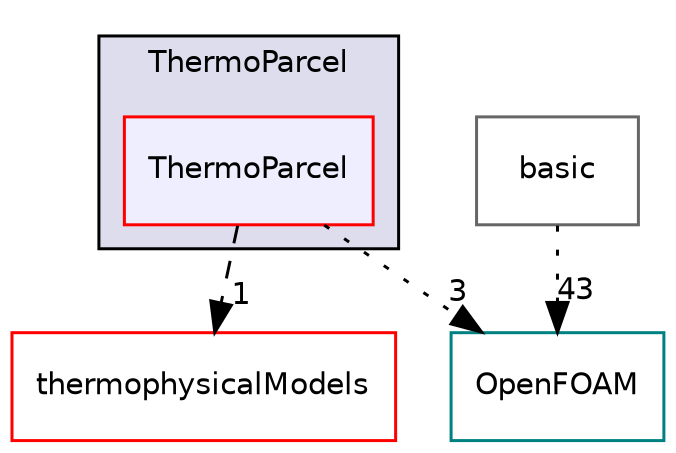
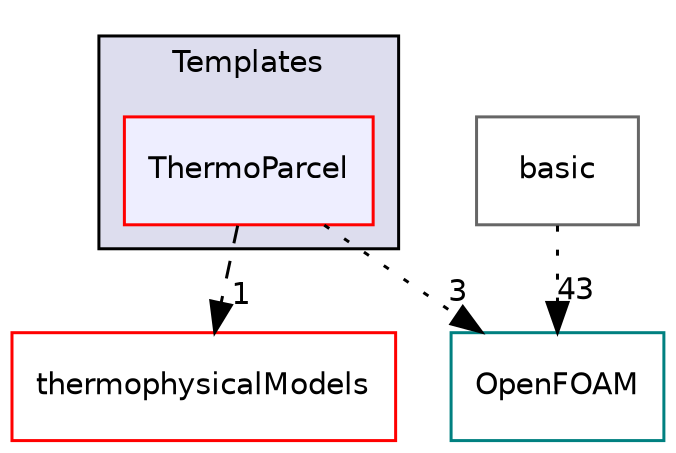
(249, 64) -> (249, 64)
